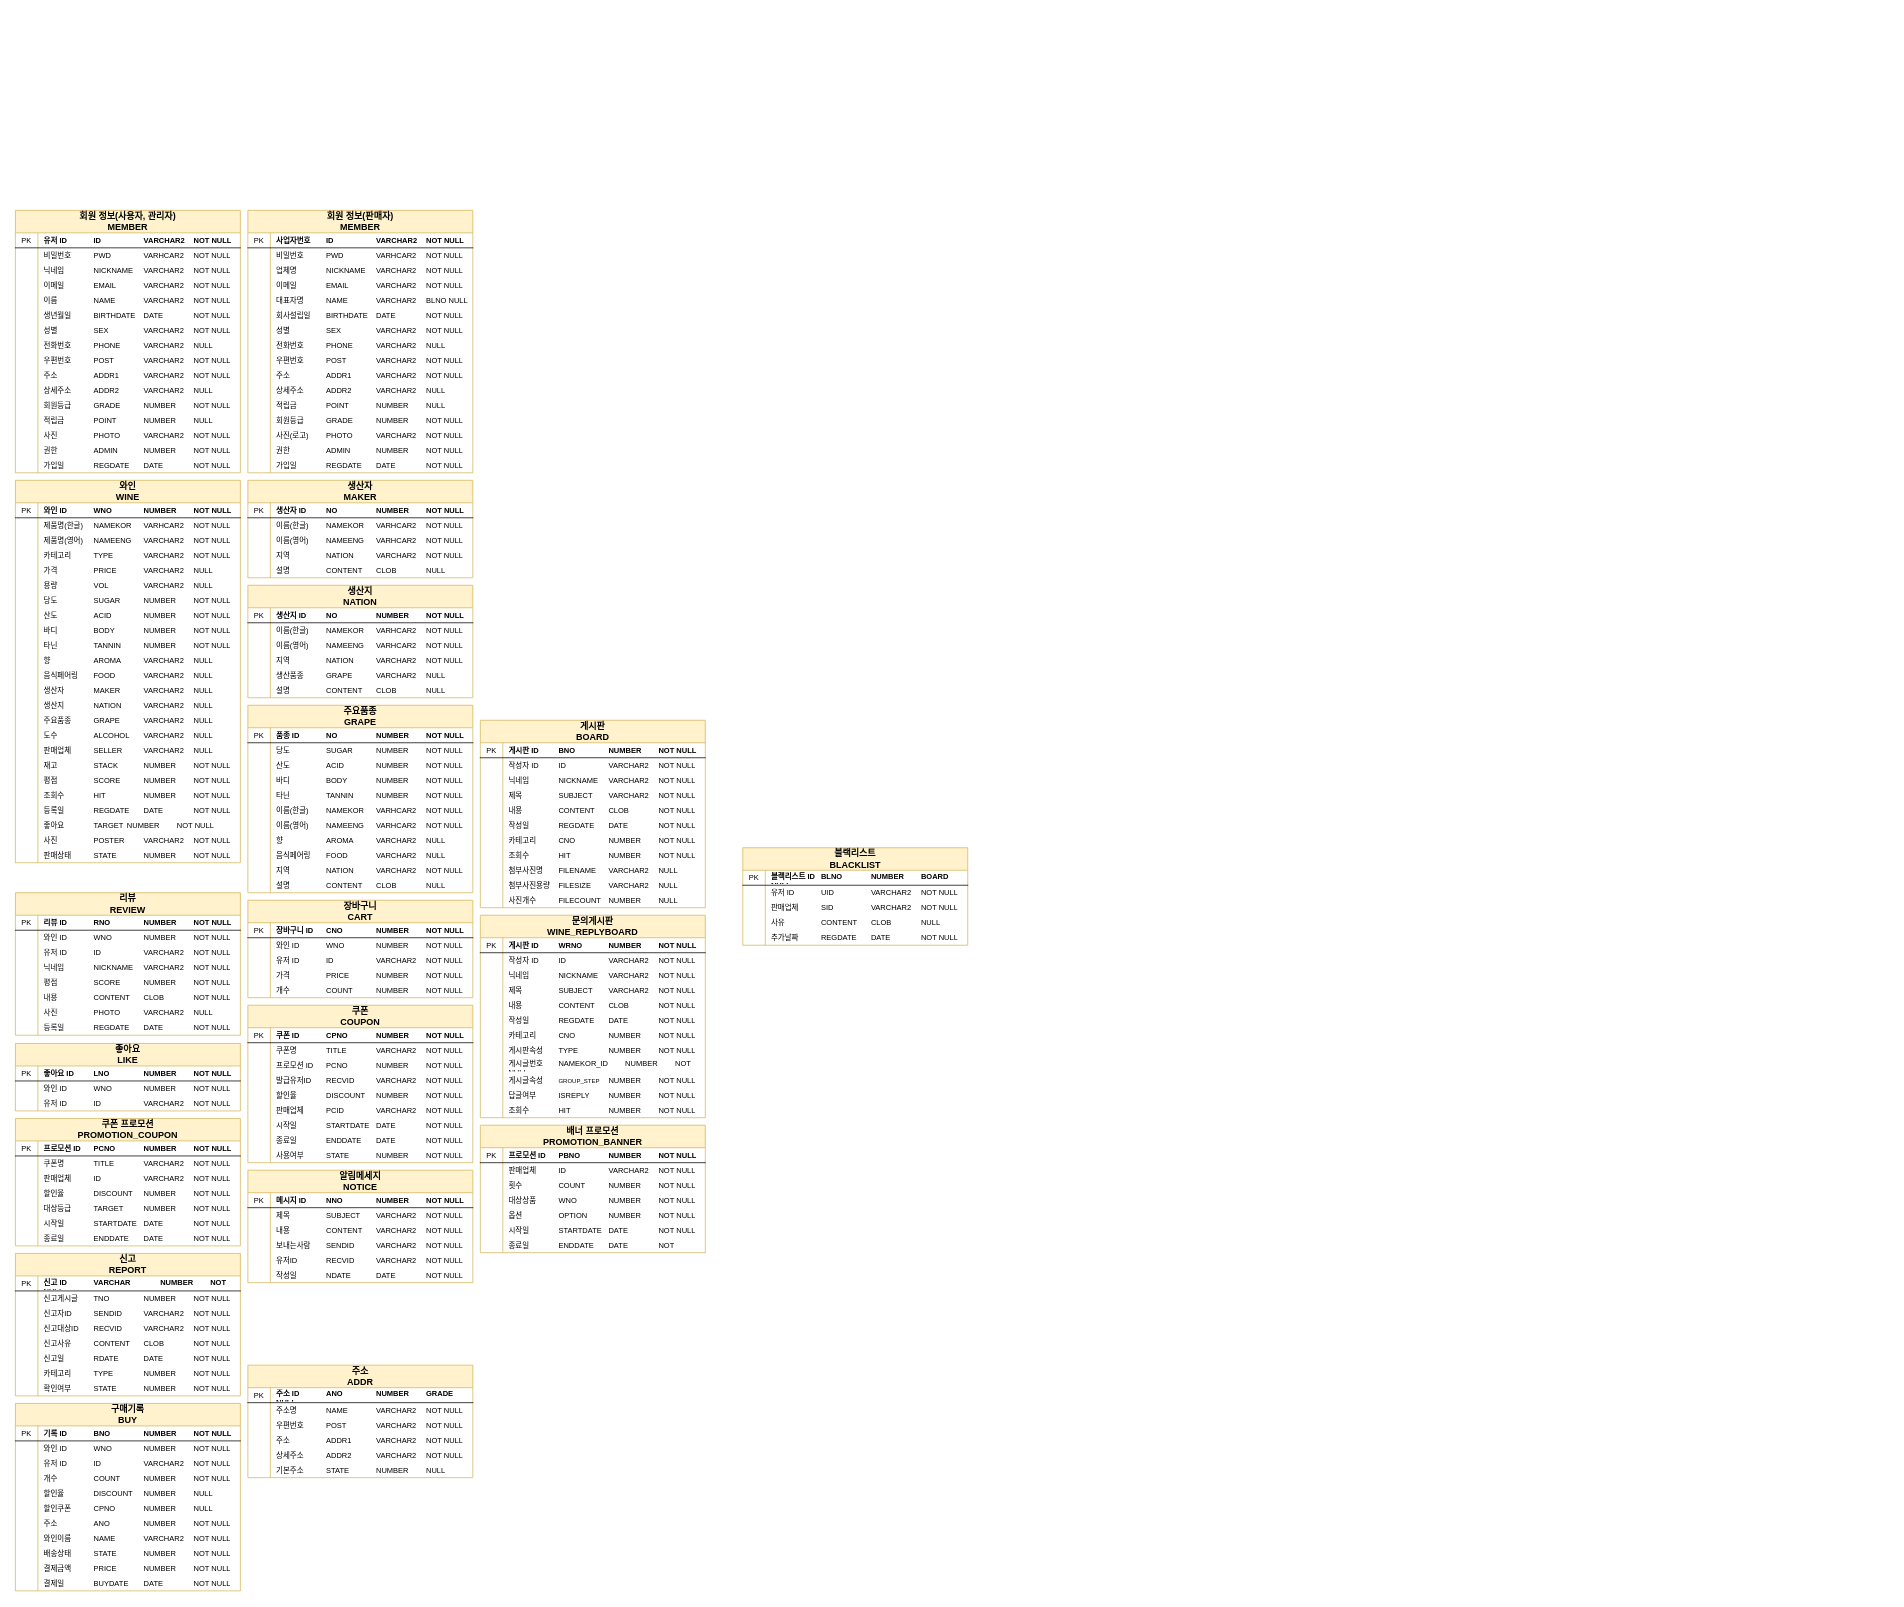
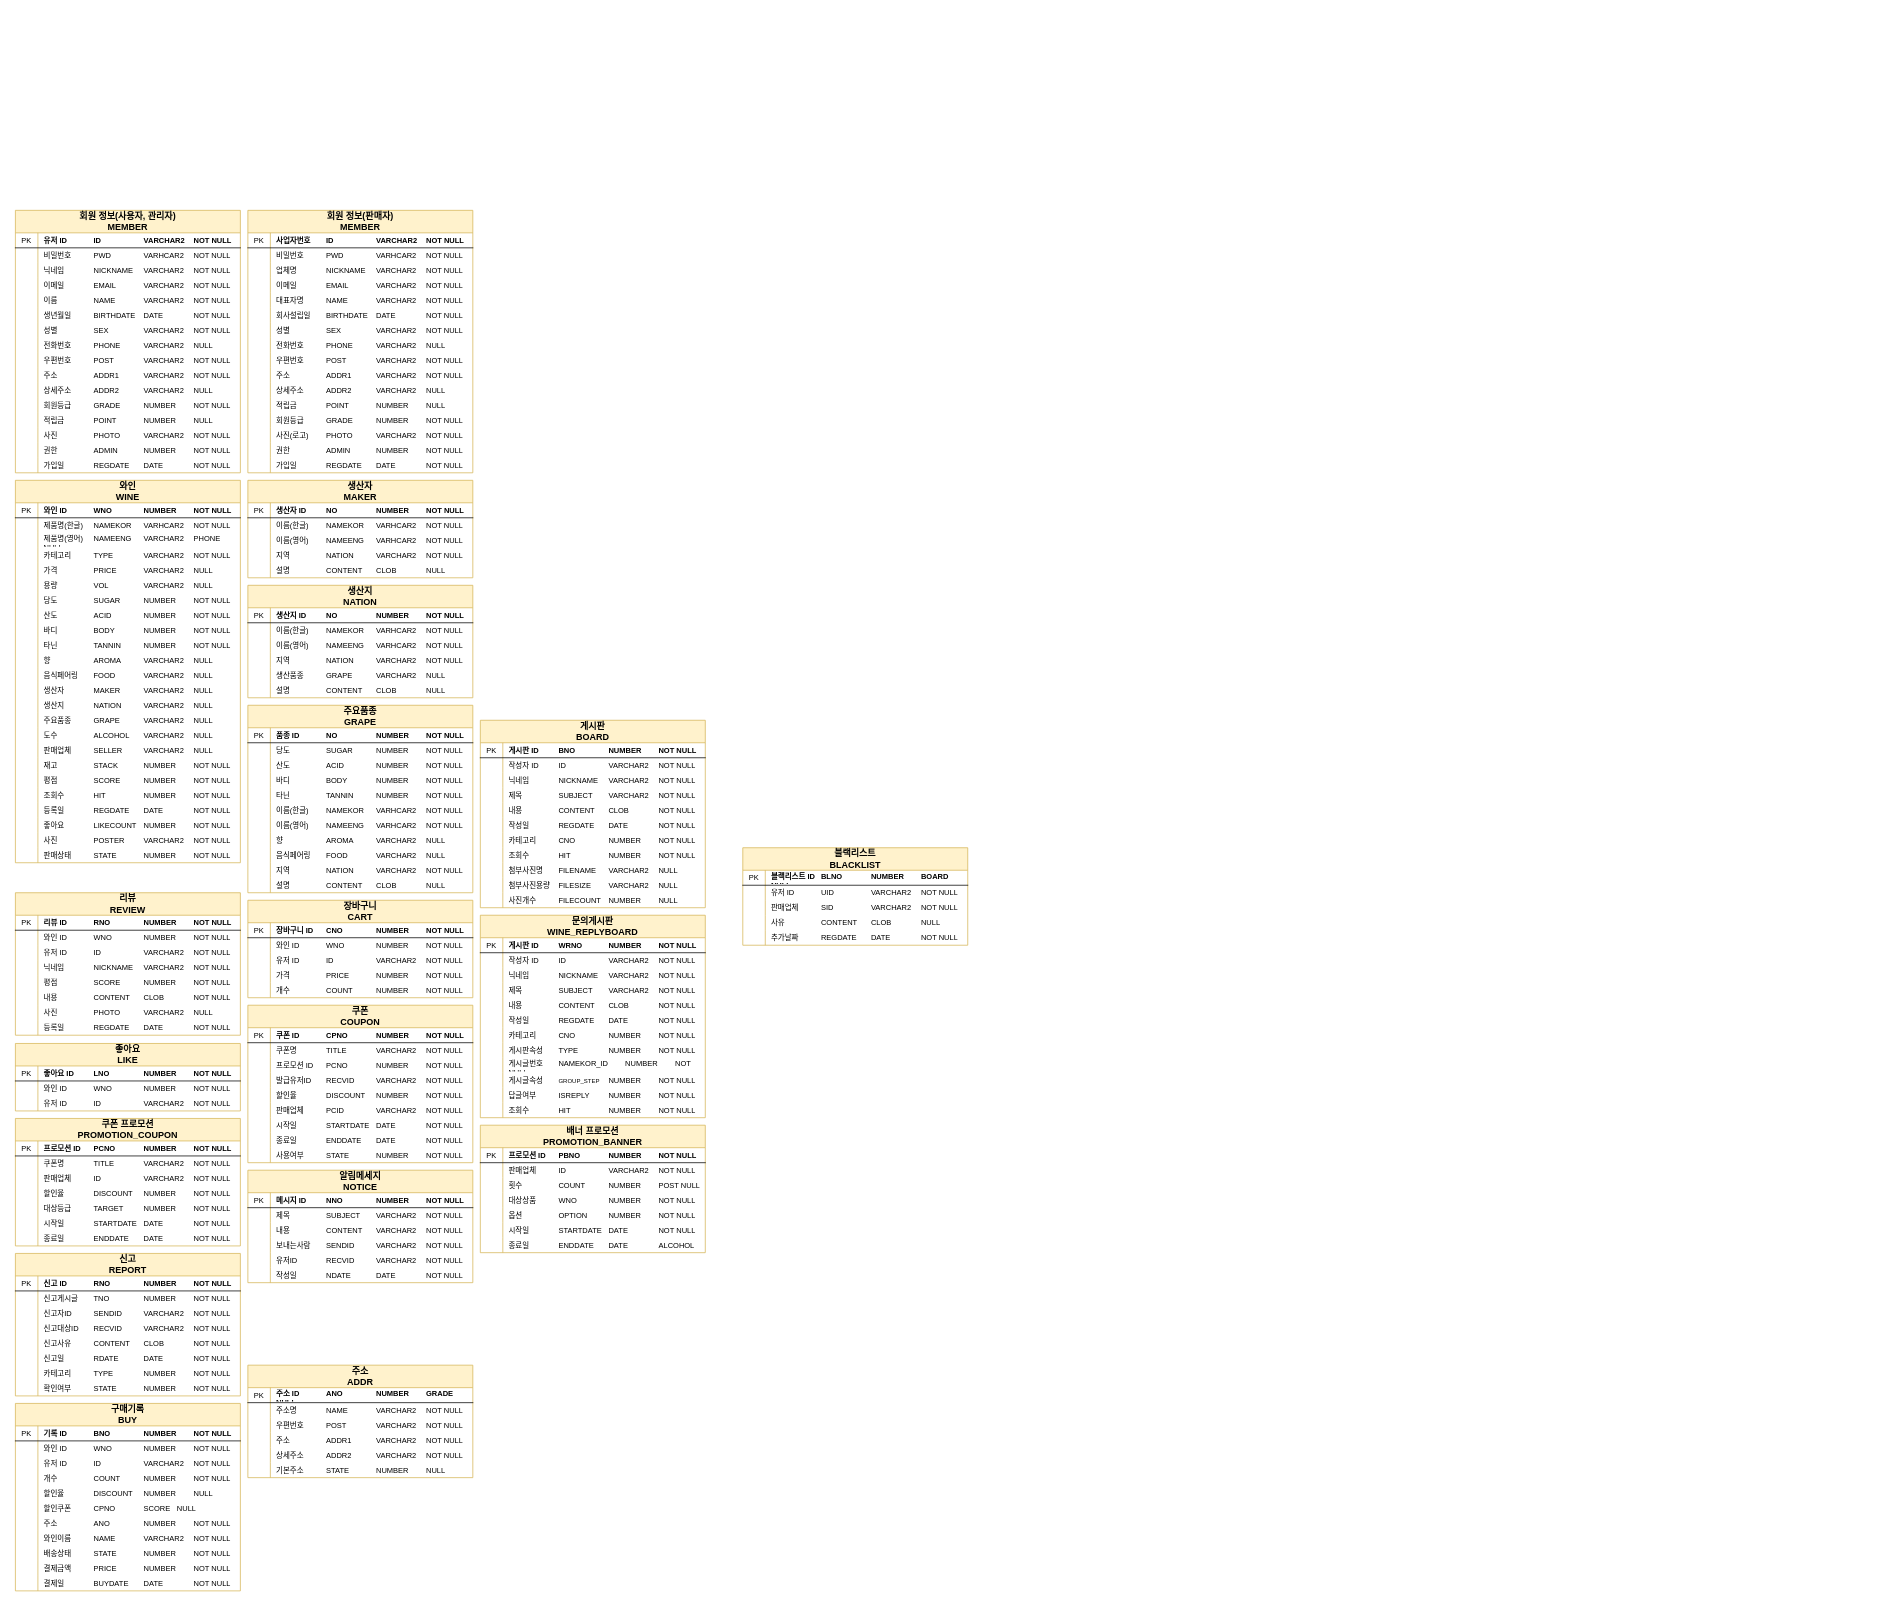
(345, 300) -> (343, 300)
(120, 540) -> (125, 540)
(105, 825) -> (111, 825)
(568, 1185) -> (570, 1185)
(560, 1245) -> (568, 1245)
(110, 1284) -> (102, 1284)
(99, 1509) -> (97, 1509)
